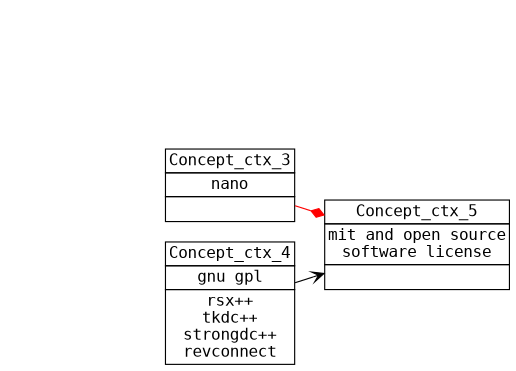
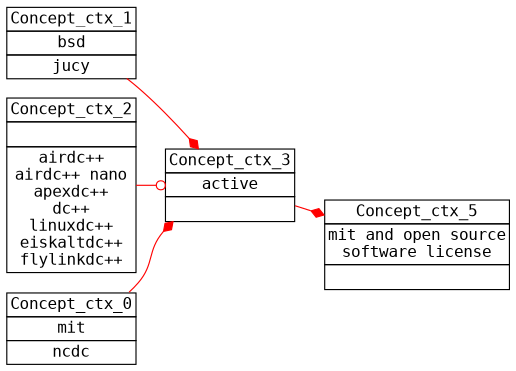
none -> (71, 42)
(230, 184) -> (230, 184)
none -> (71, 185)
(230, 303) -> none
none -> (71, 328)
